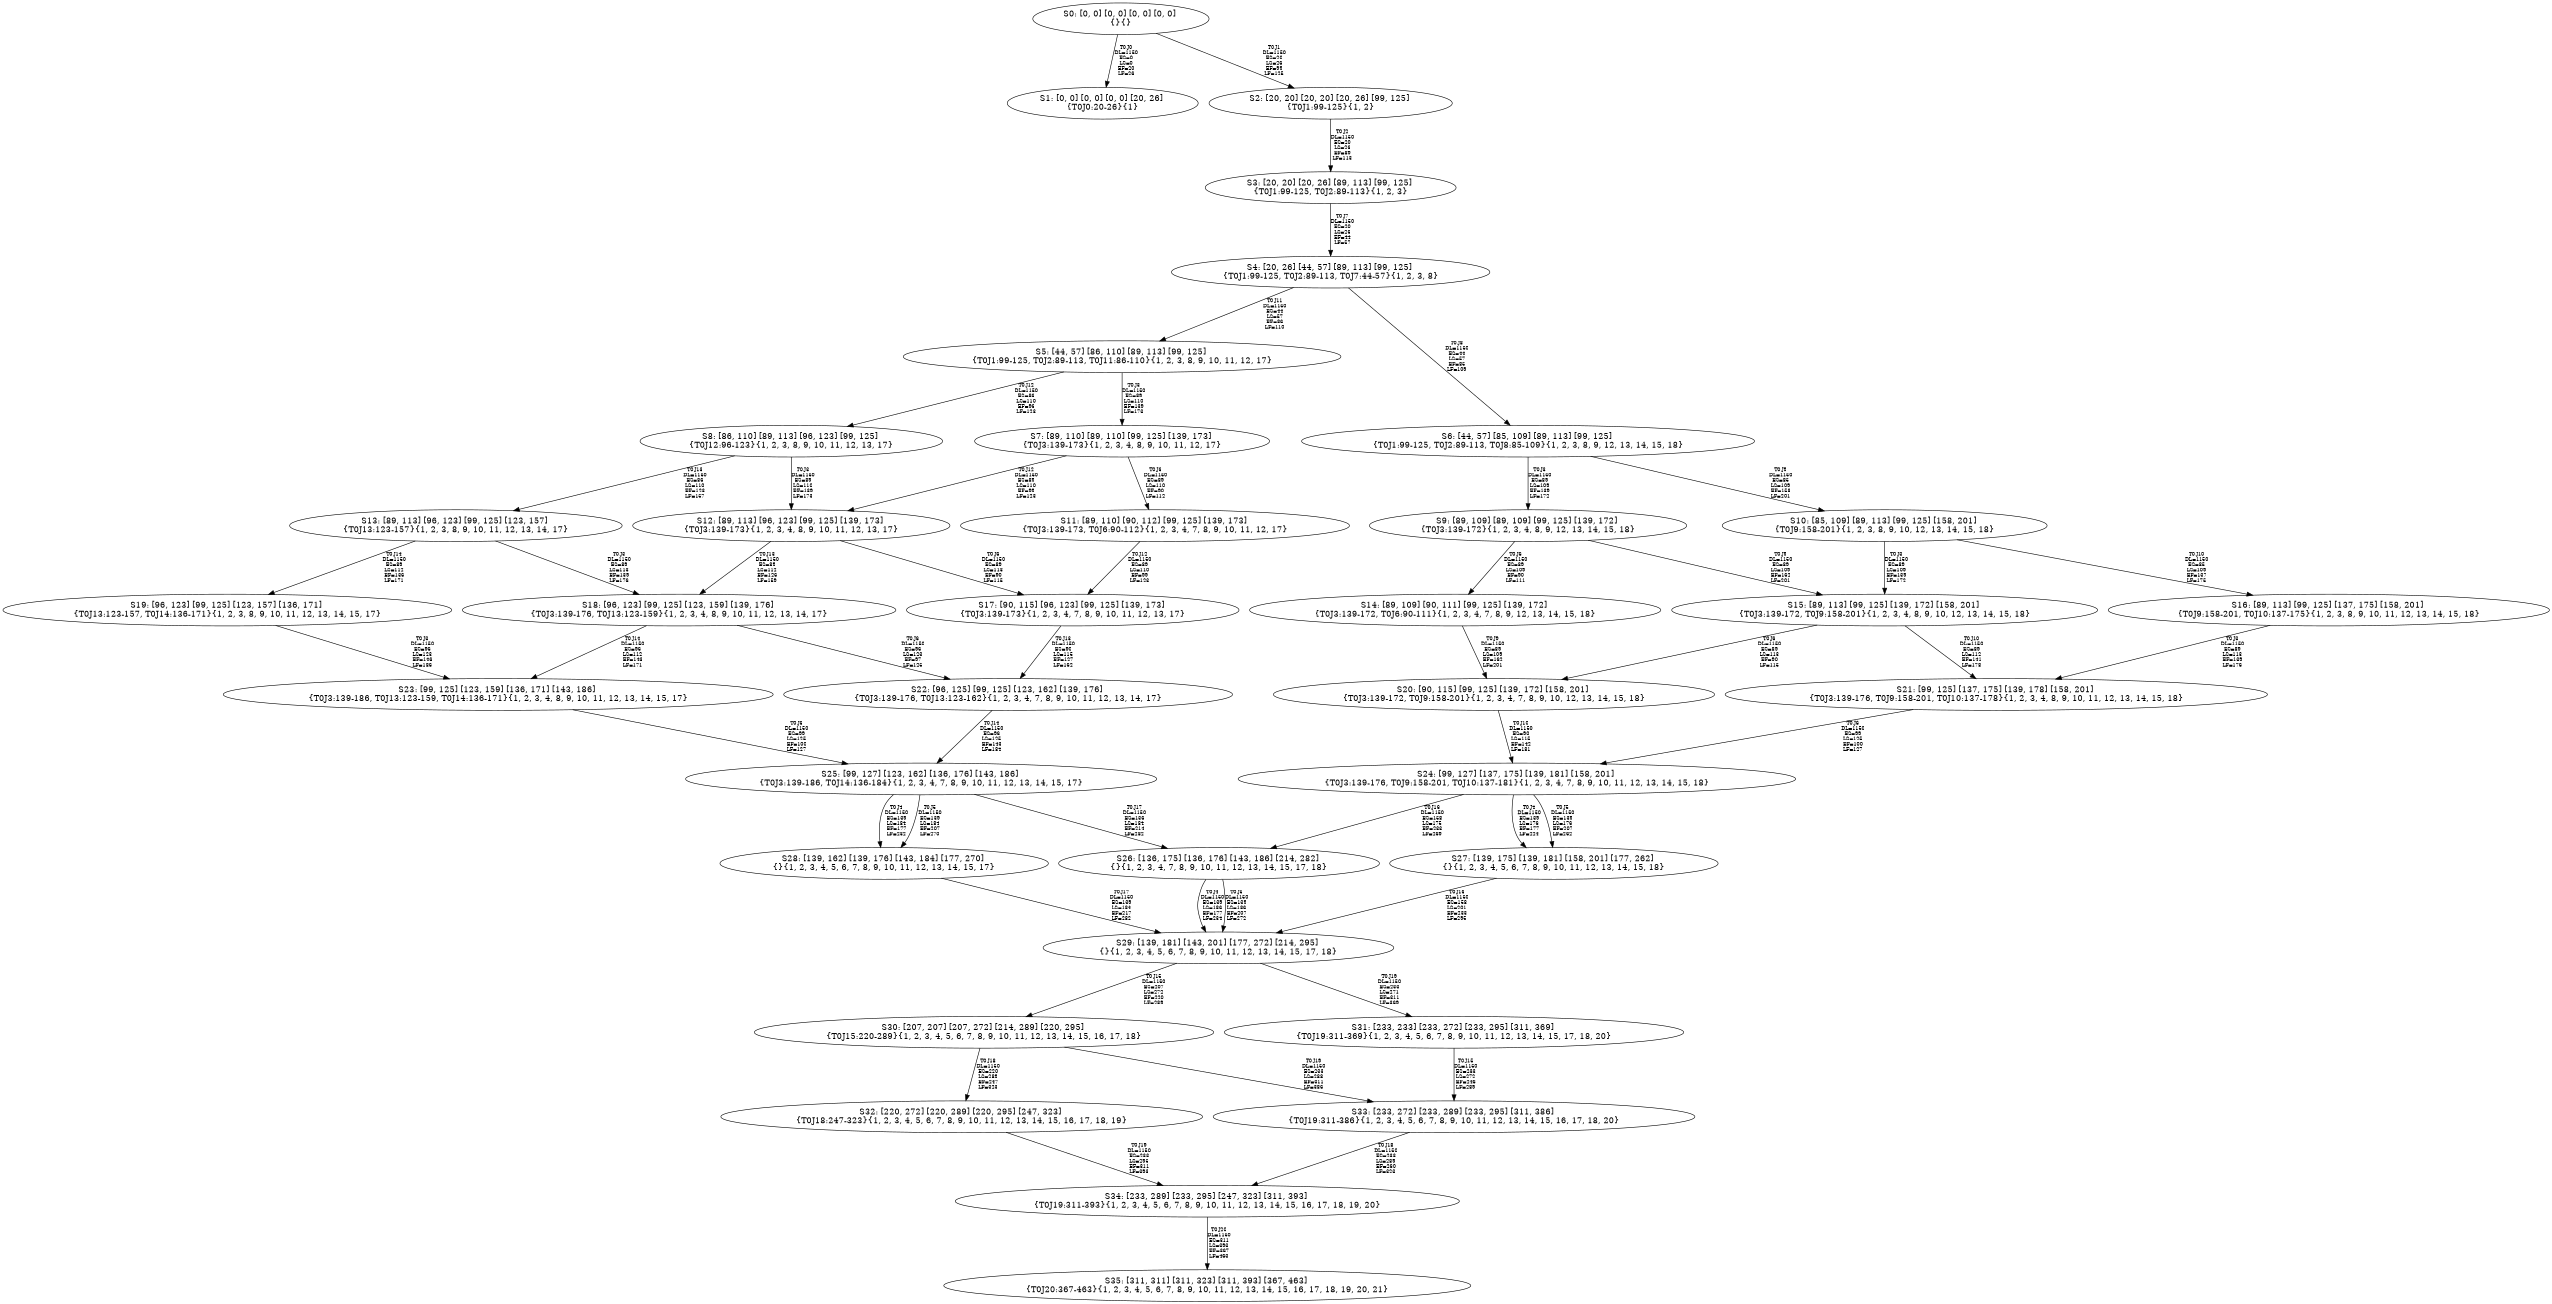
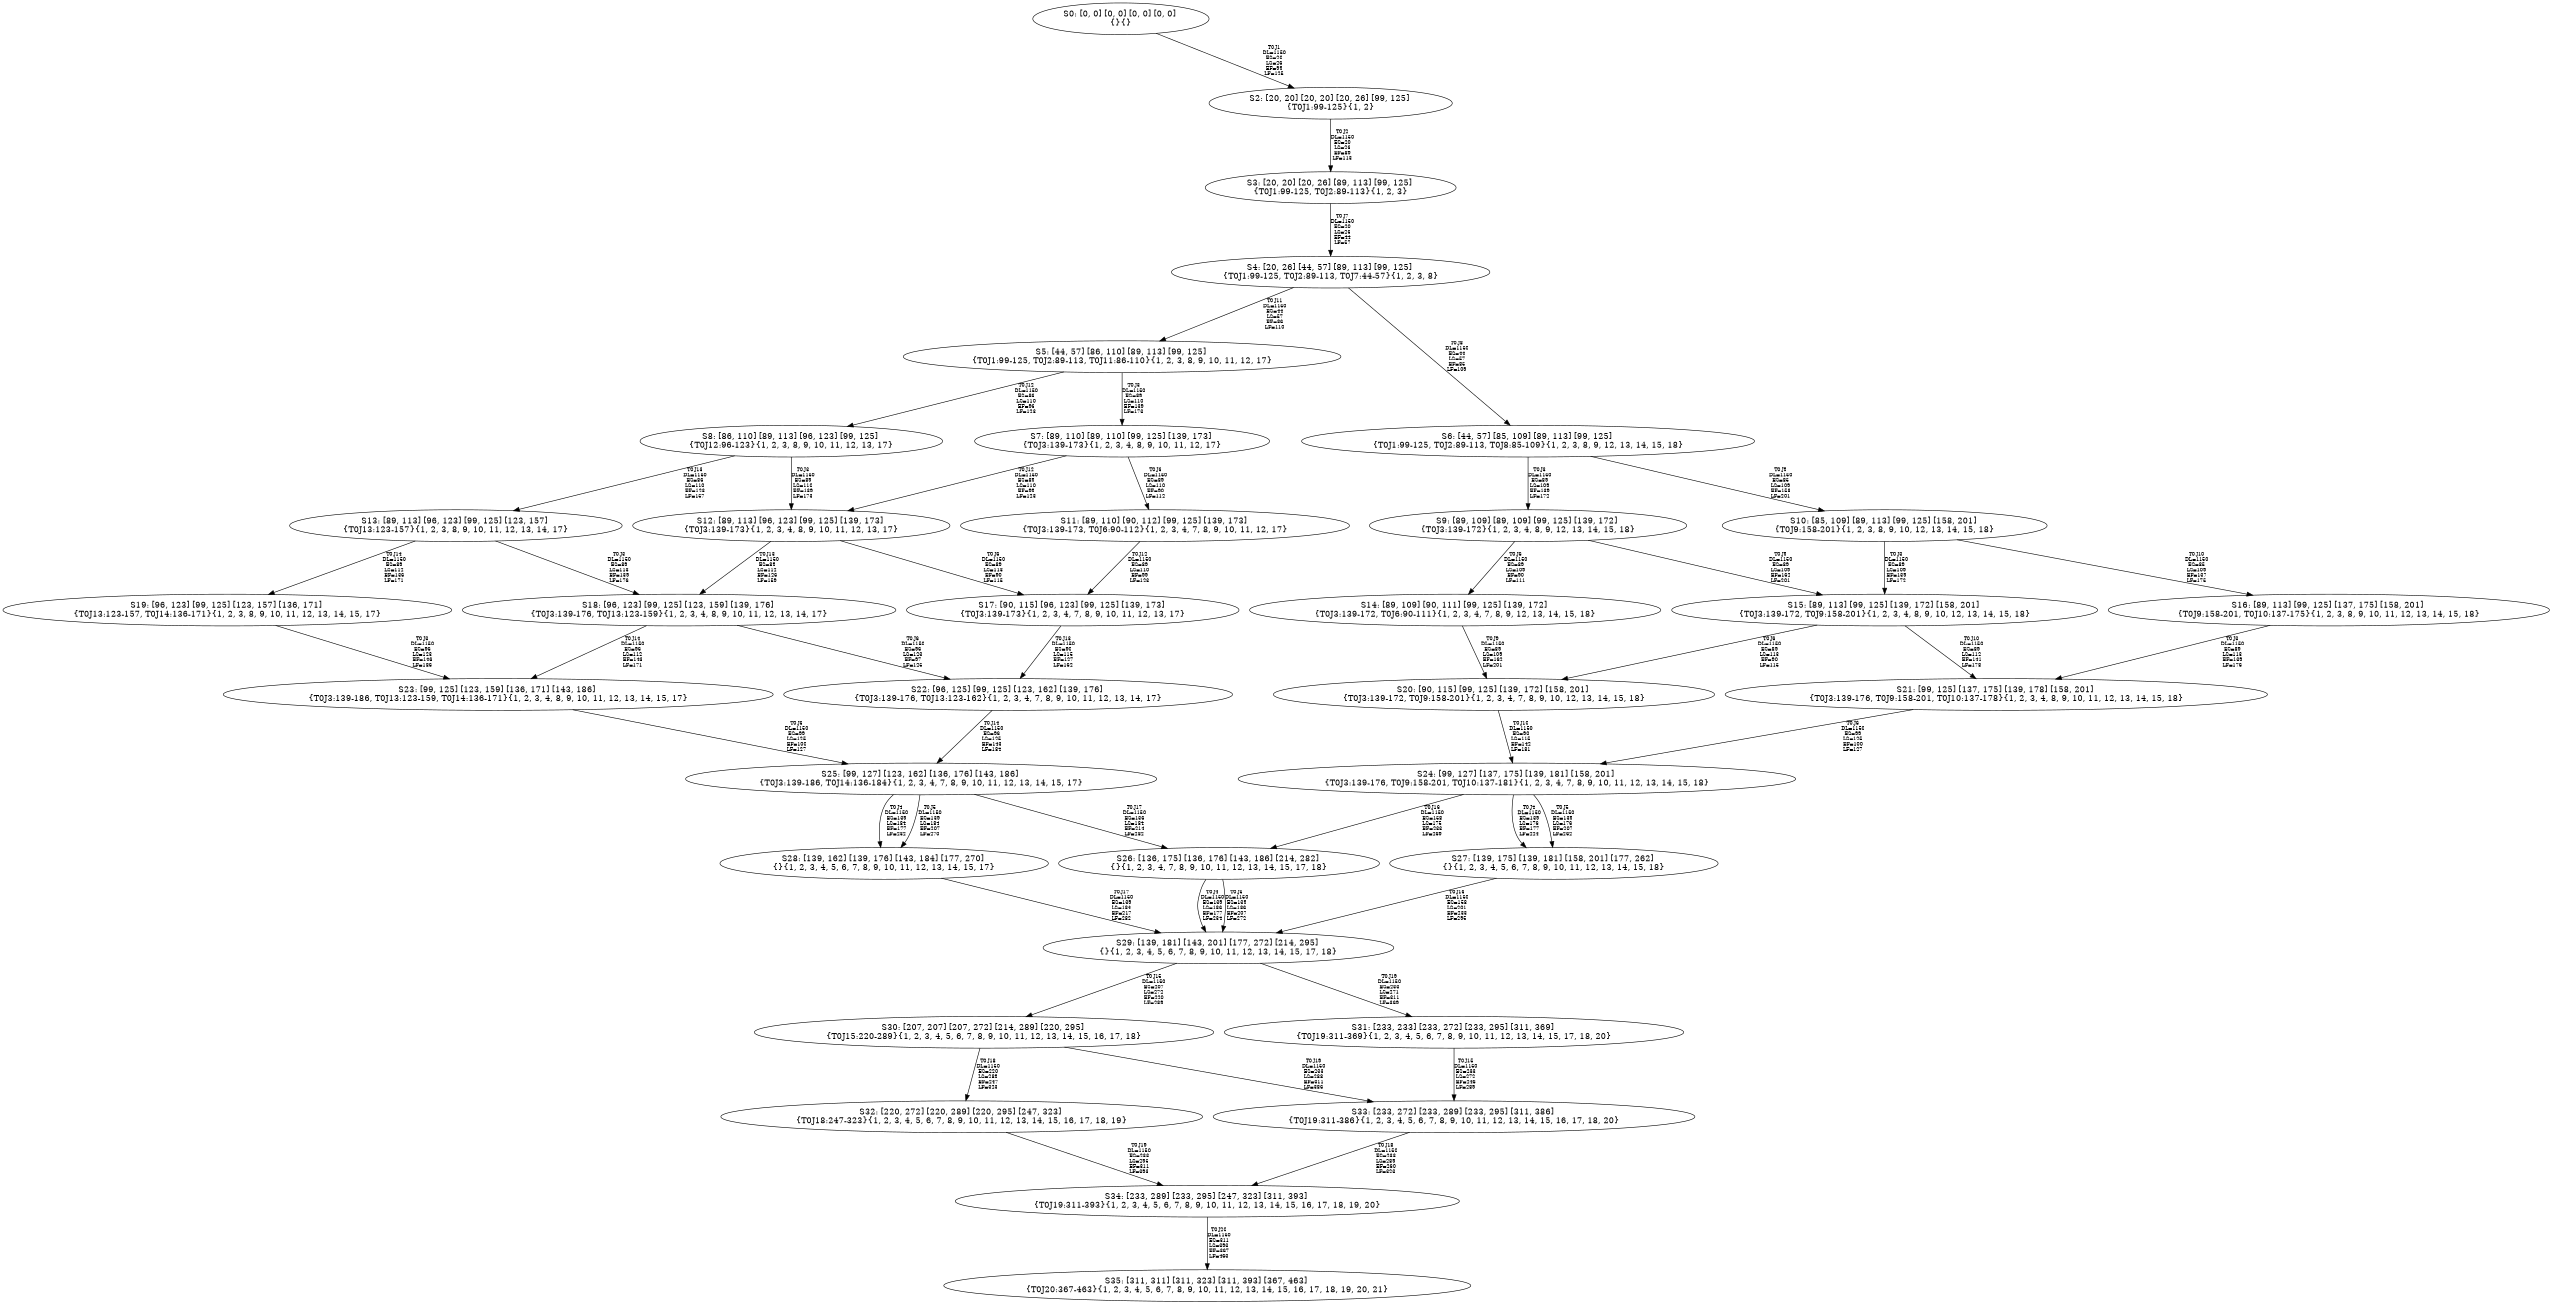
(1103, 103) -> none
